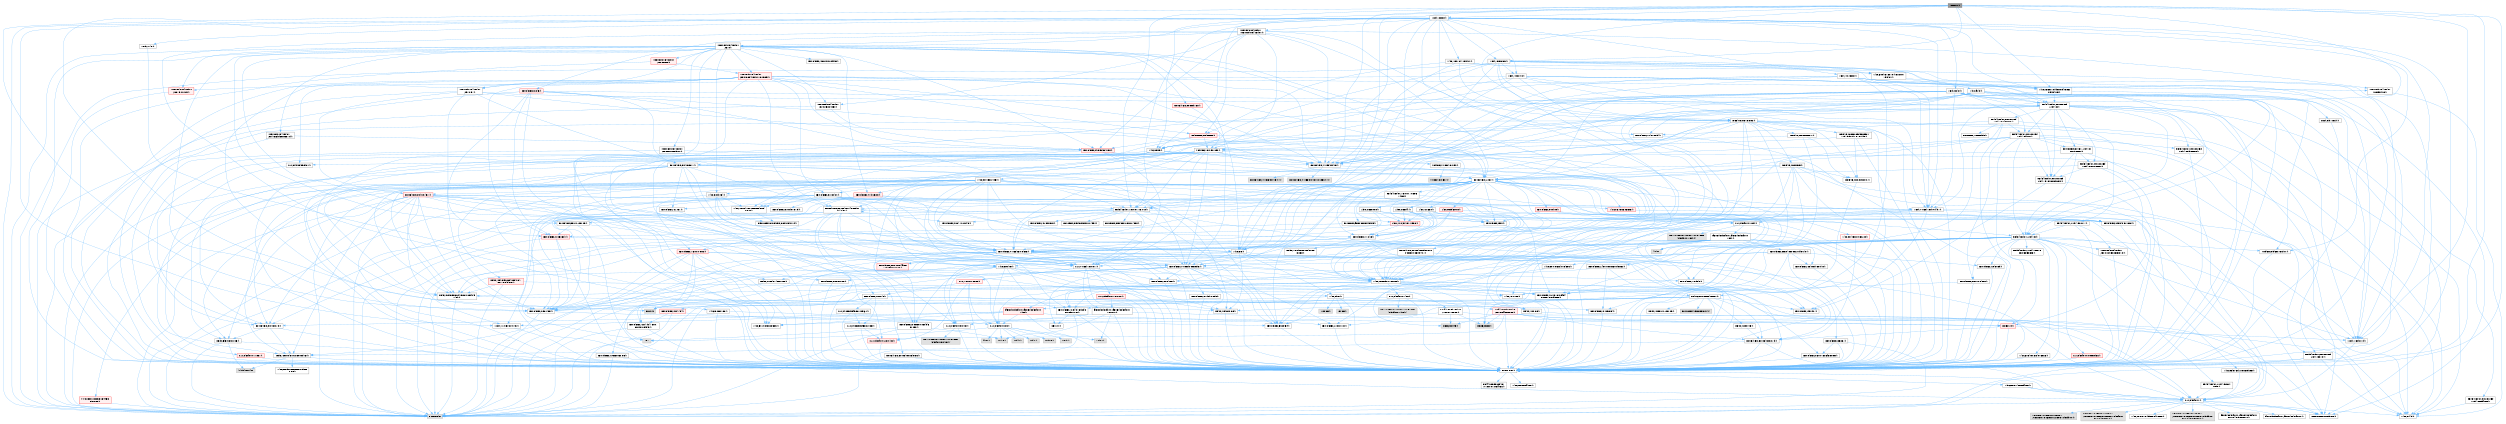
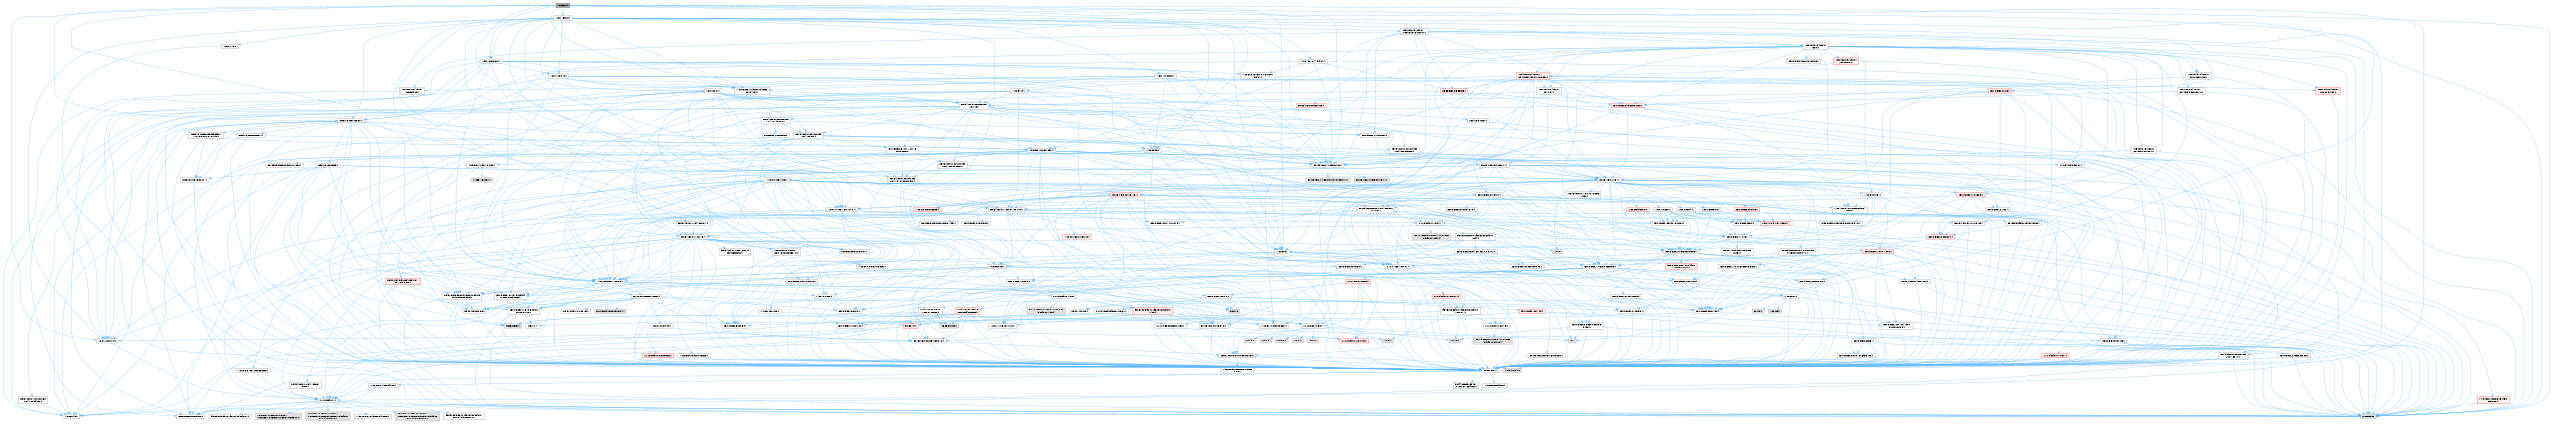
(1205, 142) -> none
(1300, 200) -> none
(1107, 216) -> (721, 154)
(457, 296) -> (462, 296)
